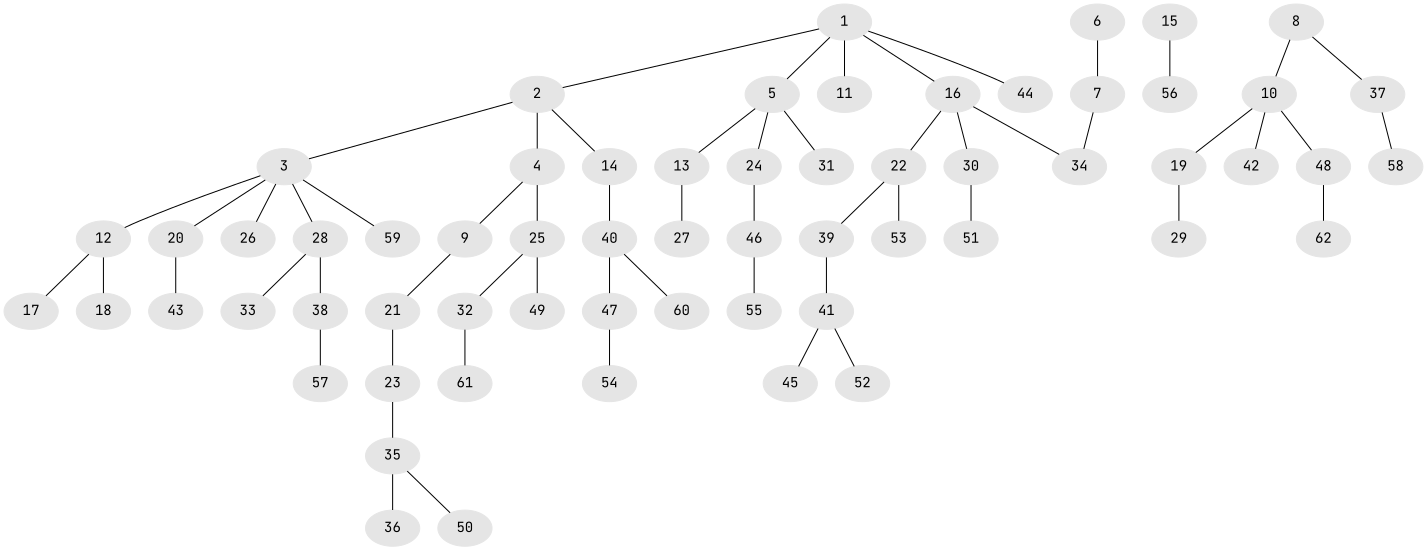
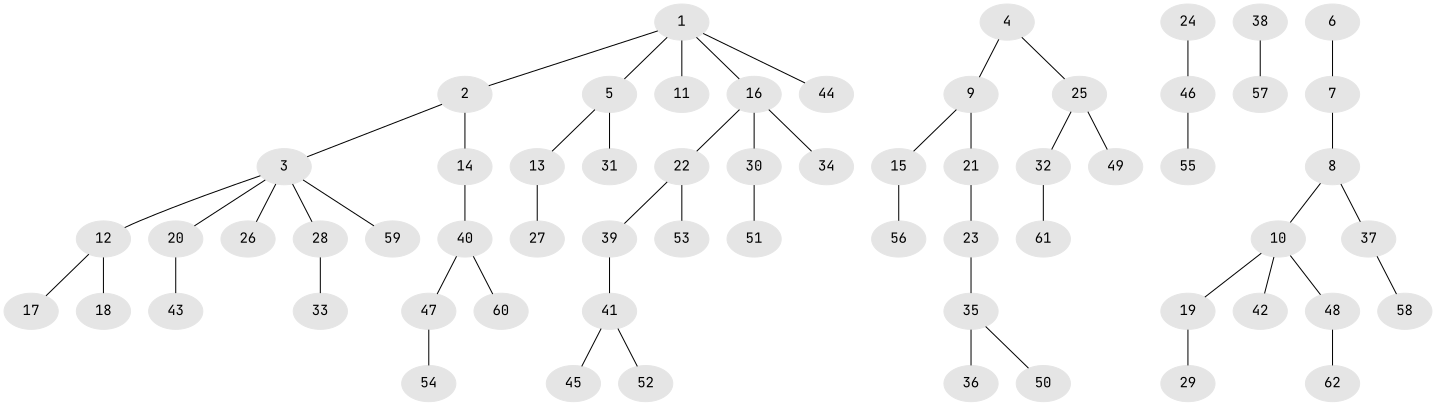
none -> (935, 130)
(537, 131) -> none
(763, 131) -> none
(1088, 131) -> (1333, 131)
(320, 275) -> none
